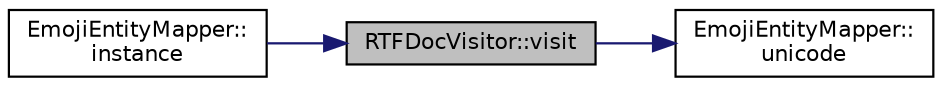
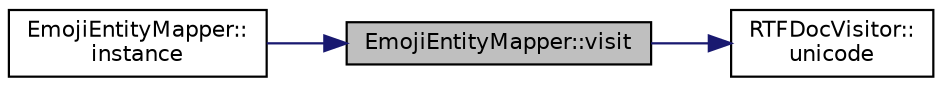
(471, 43) -> (499, 43)
(804, 43) -> (832, 43)
